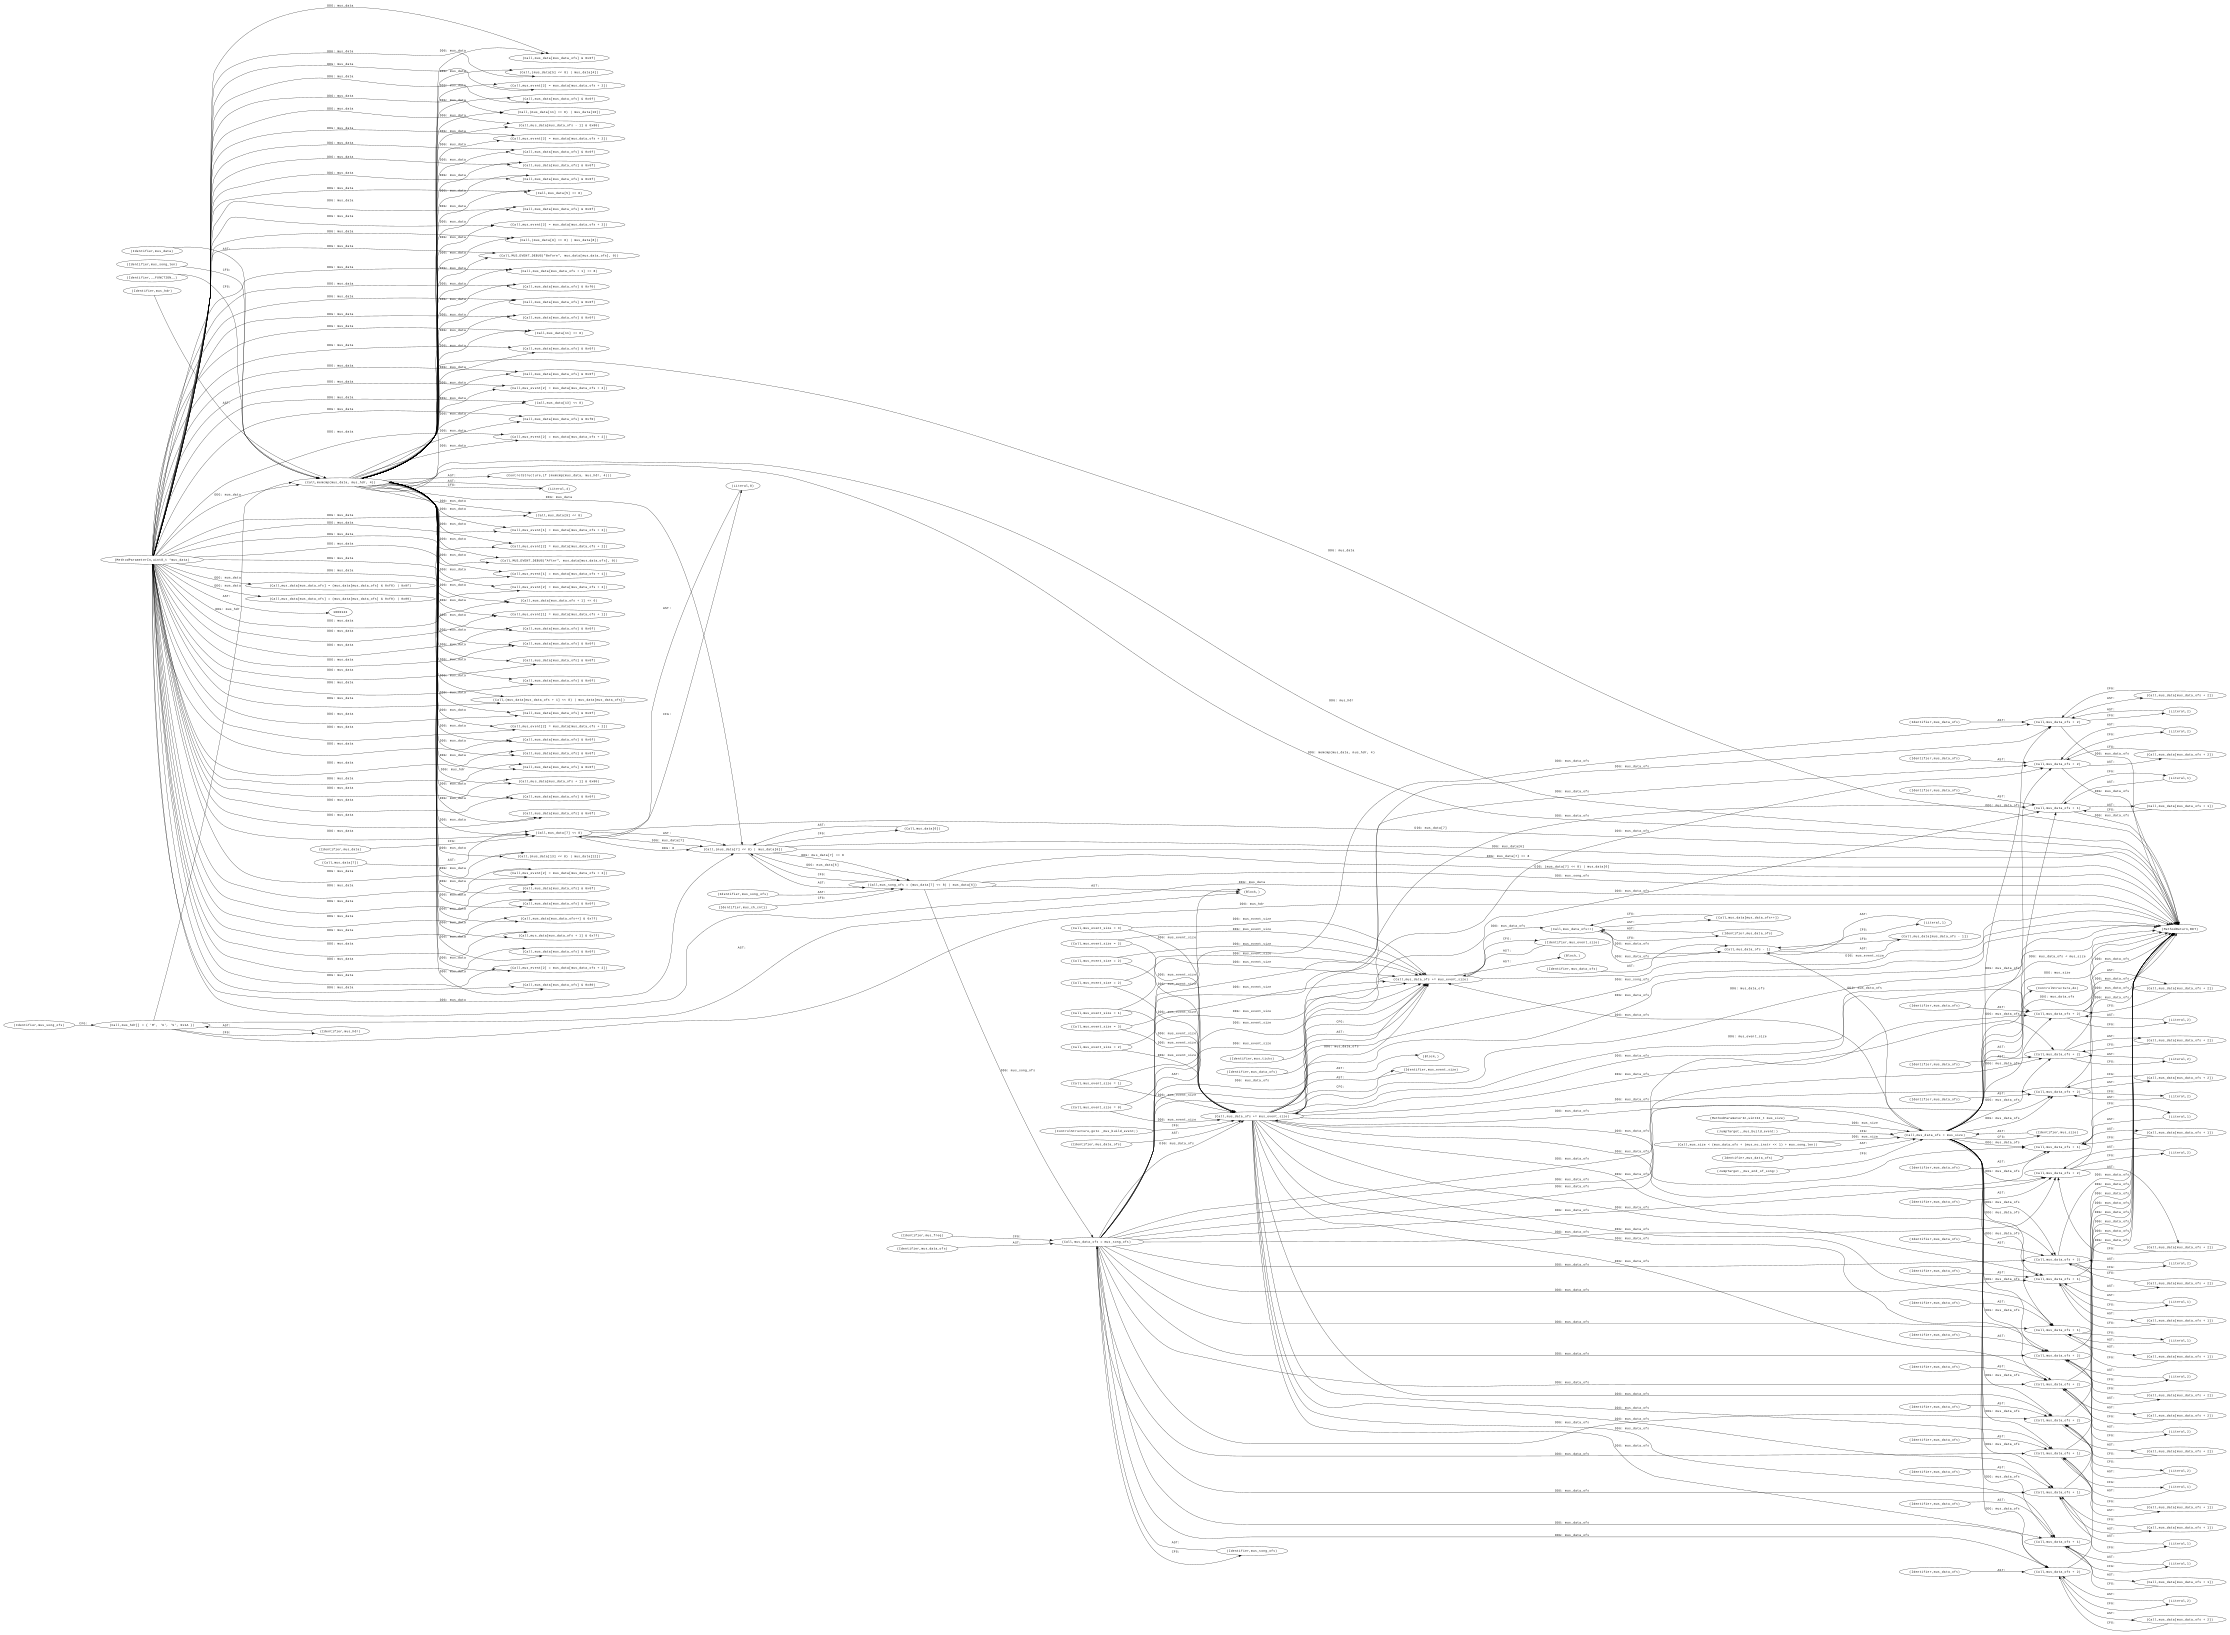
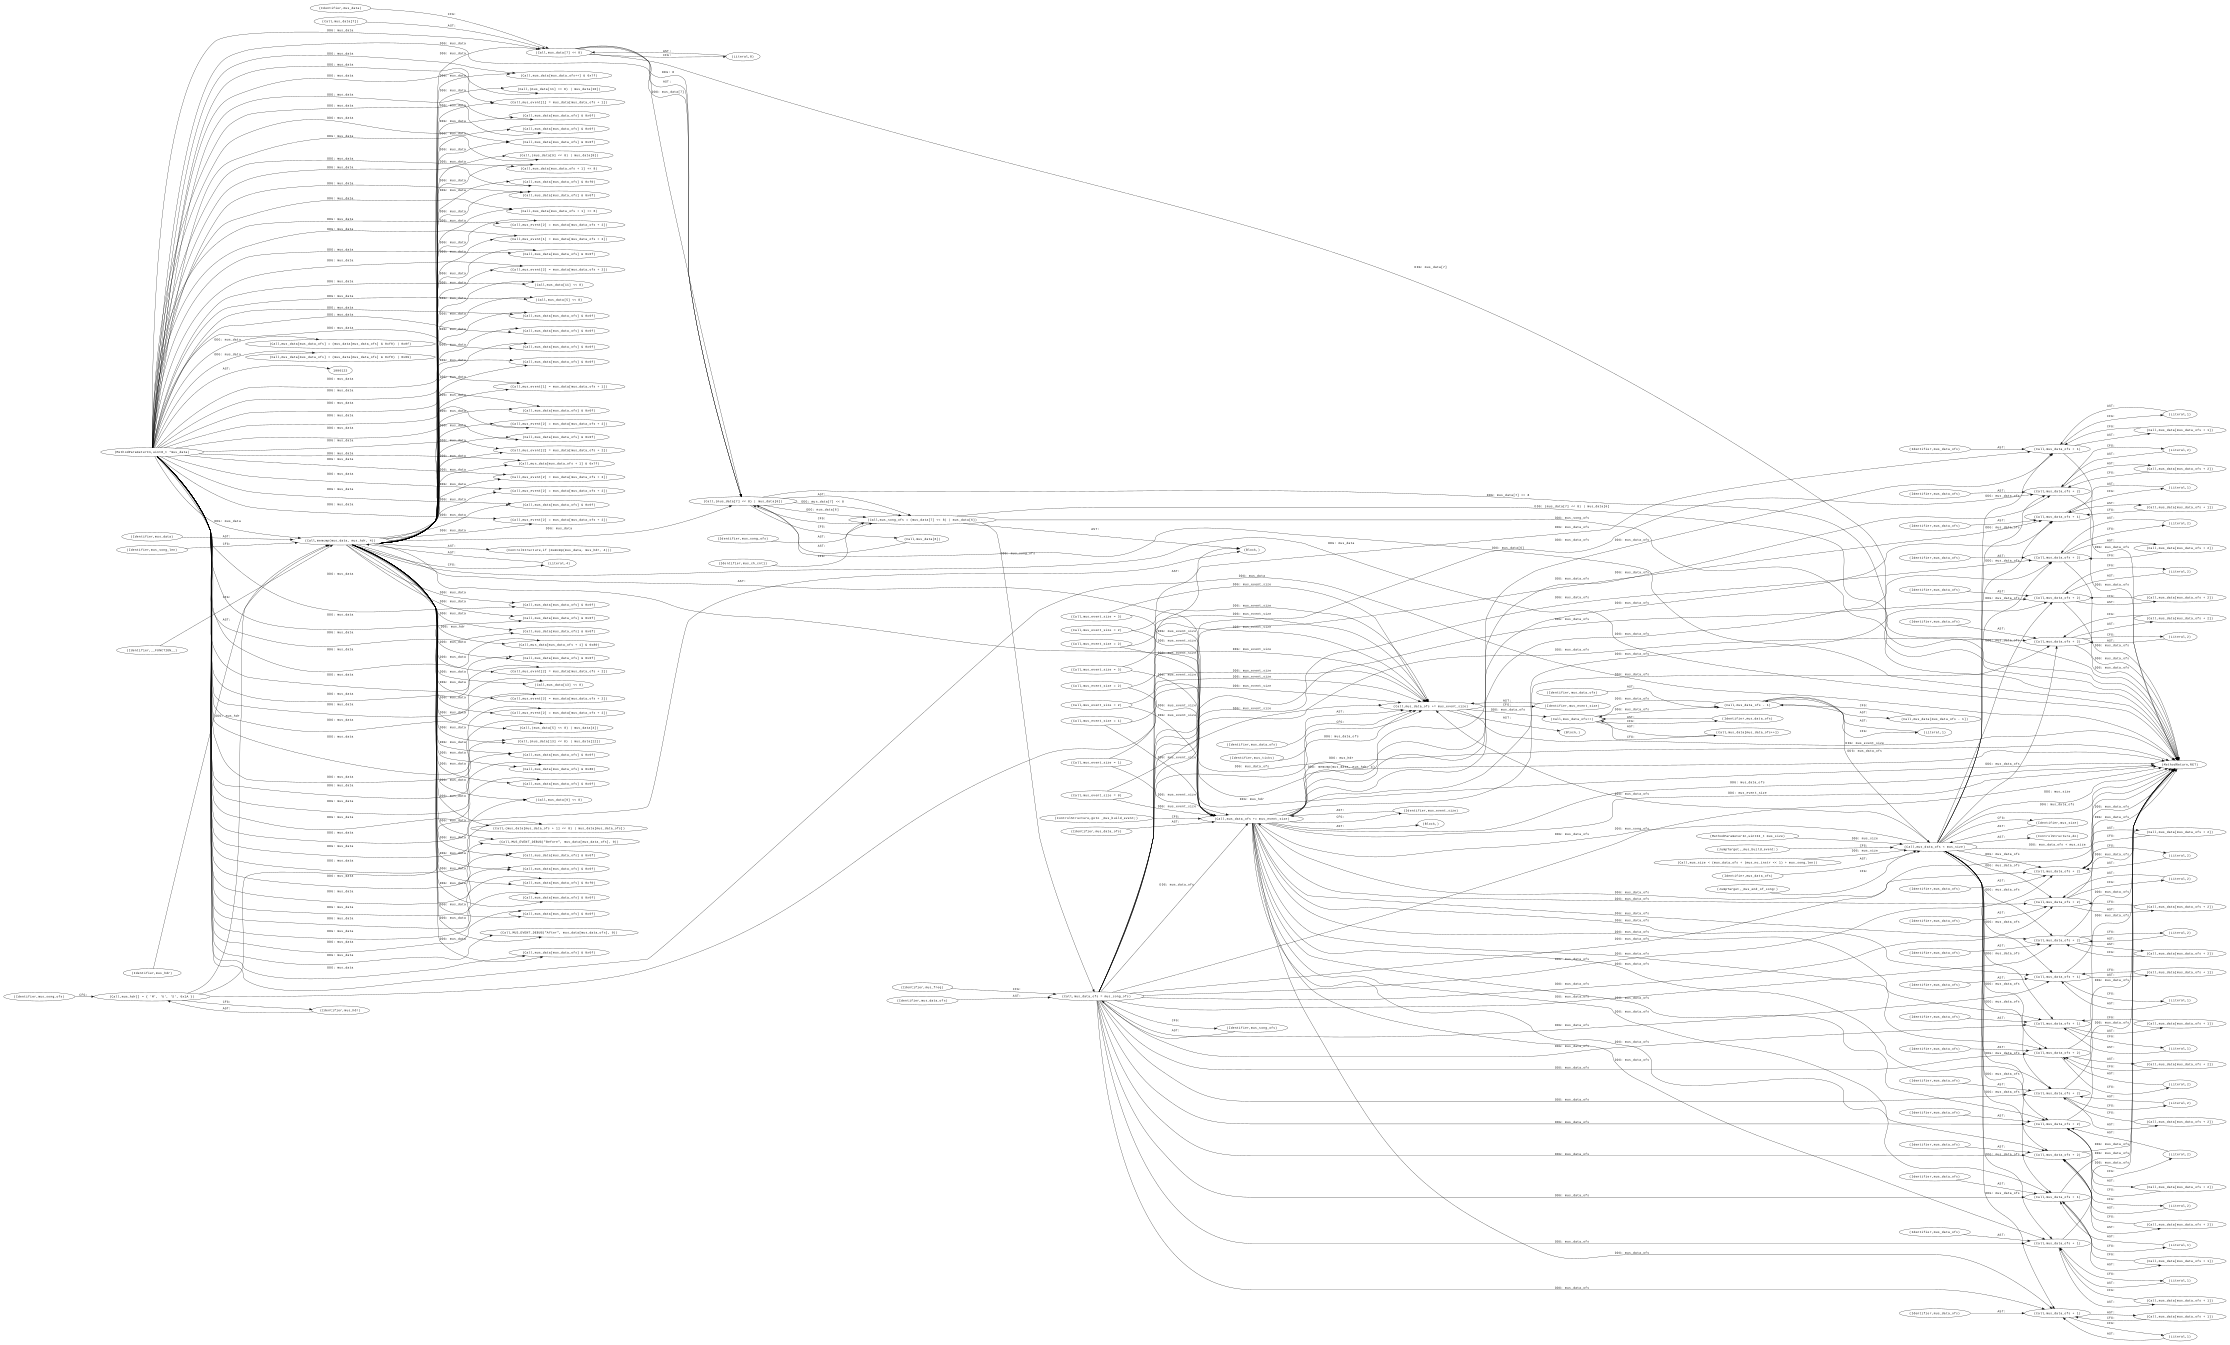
(559, 125) -> none
